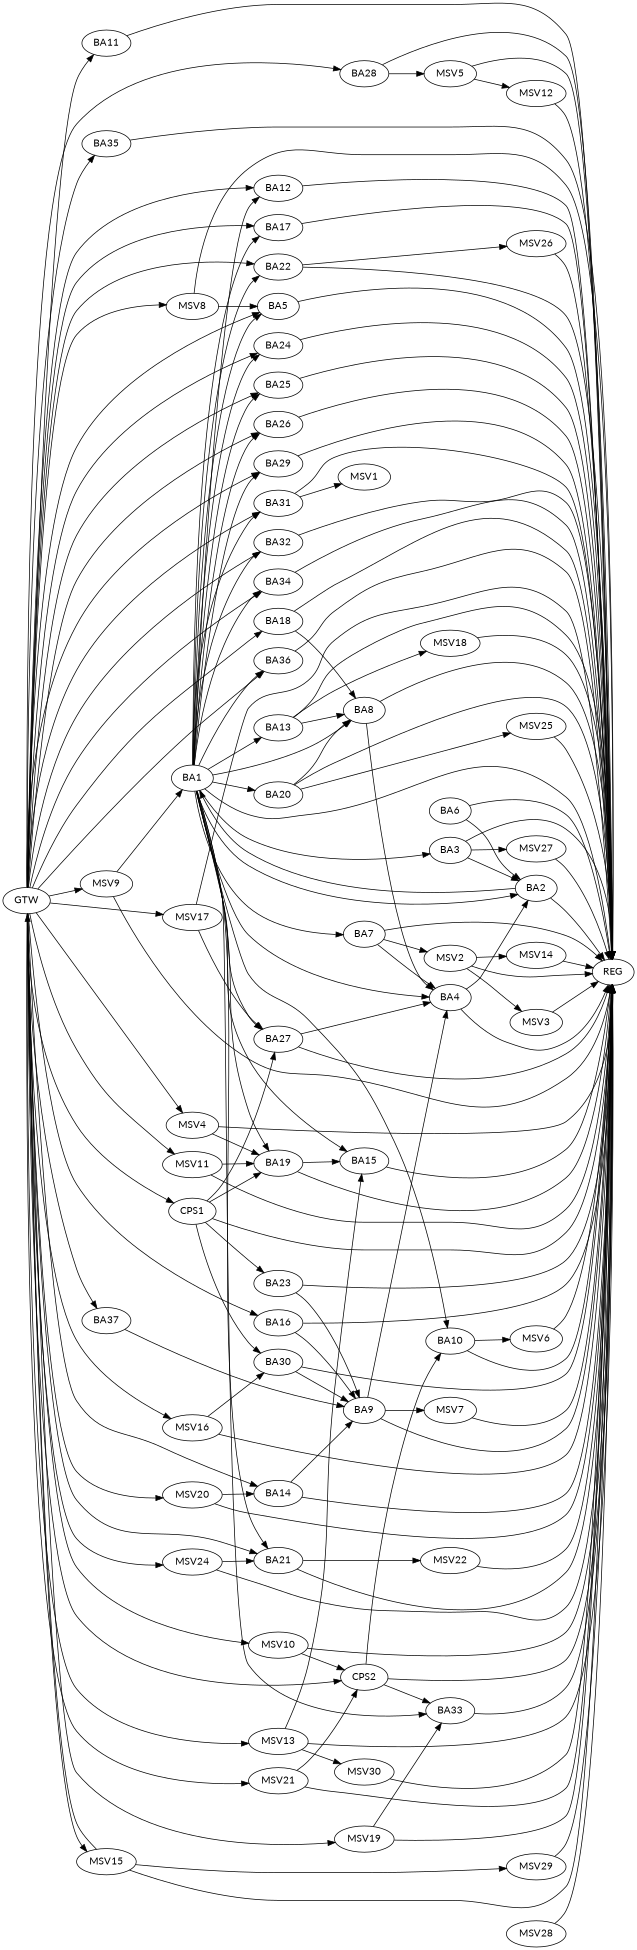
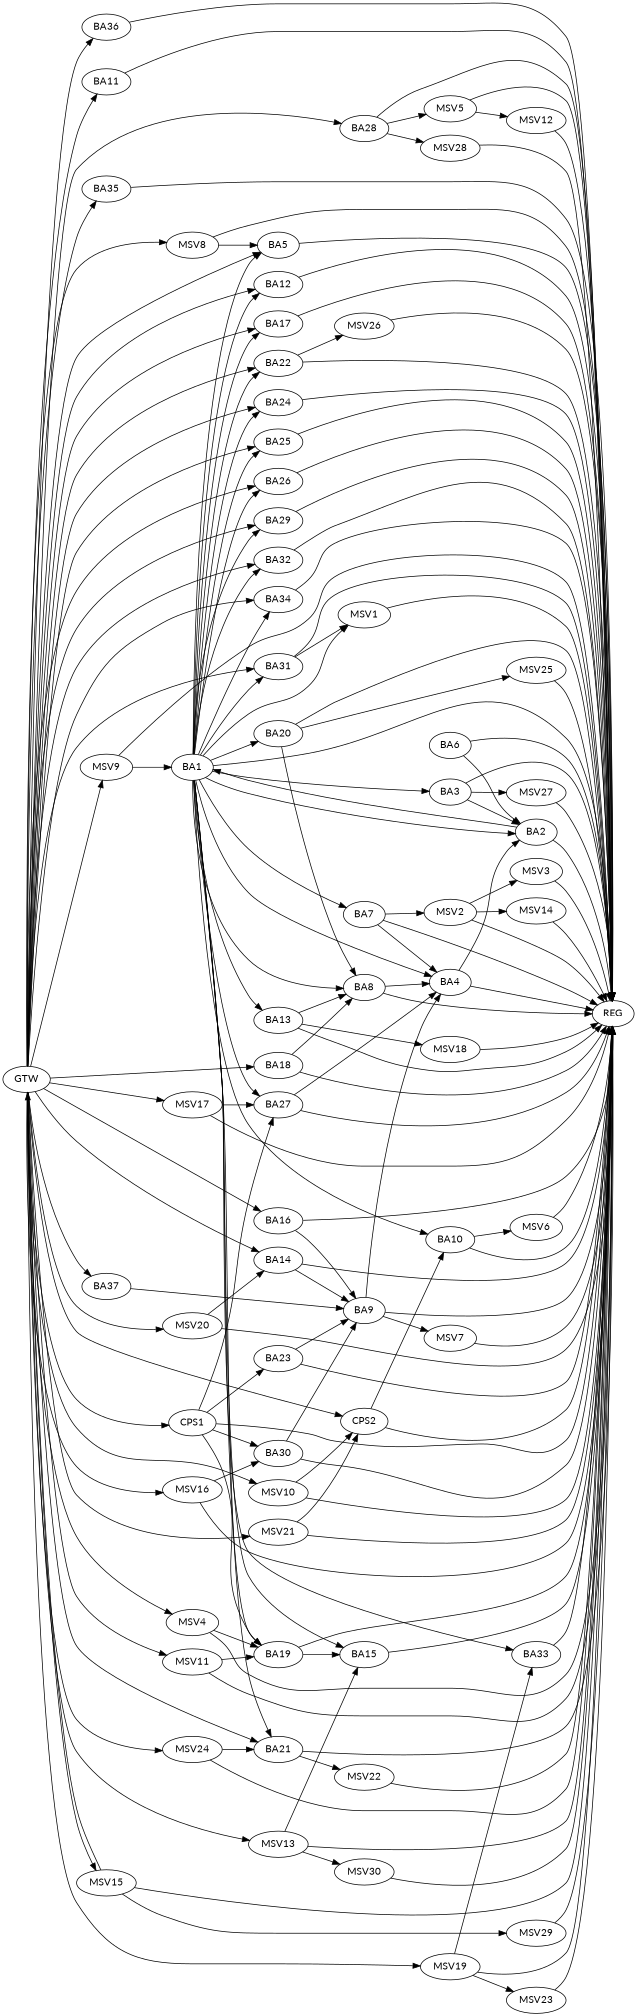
none -> (402, 137)
none -> (579, 660)
(224, 718) -> (281, 701)
(404, 1693) -> none
none -> (536, 2000)
